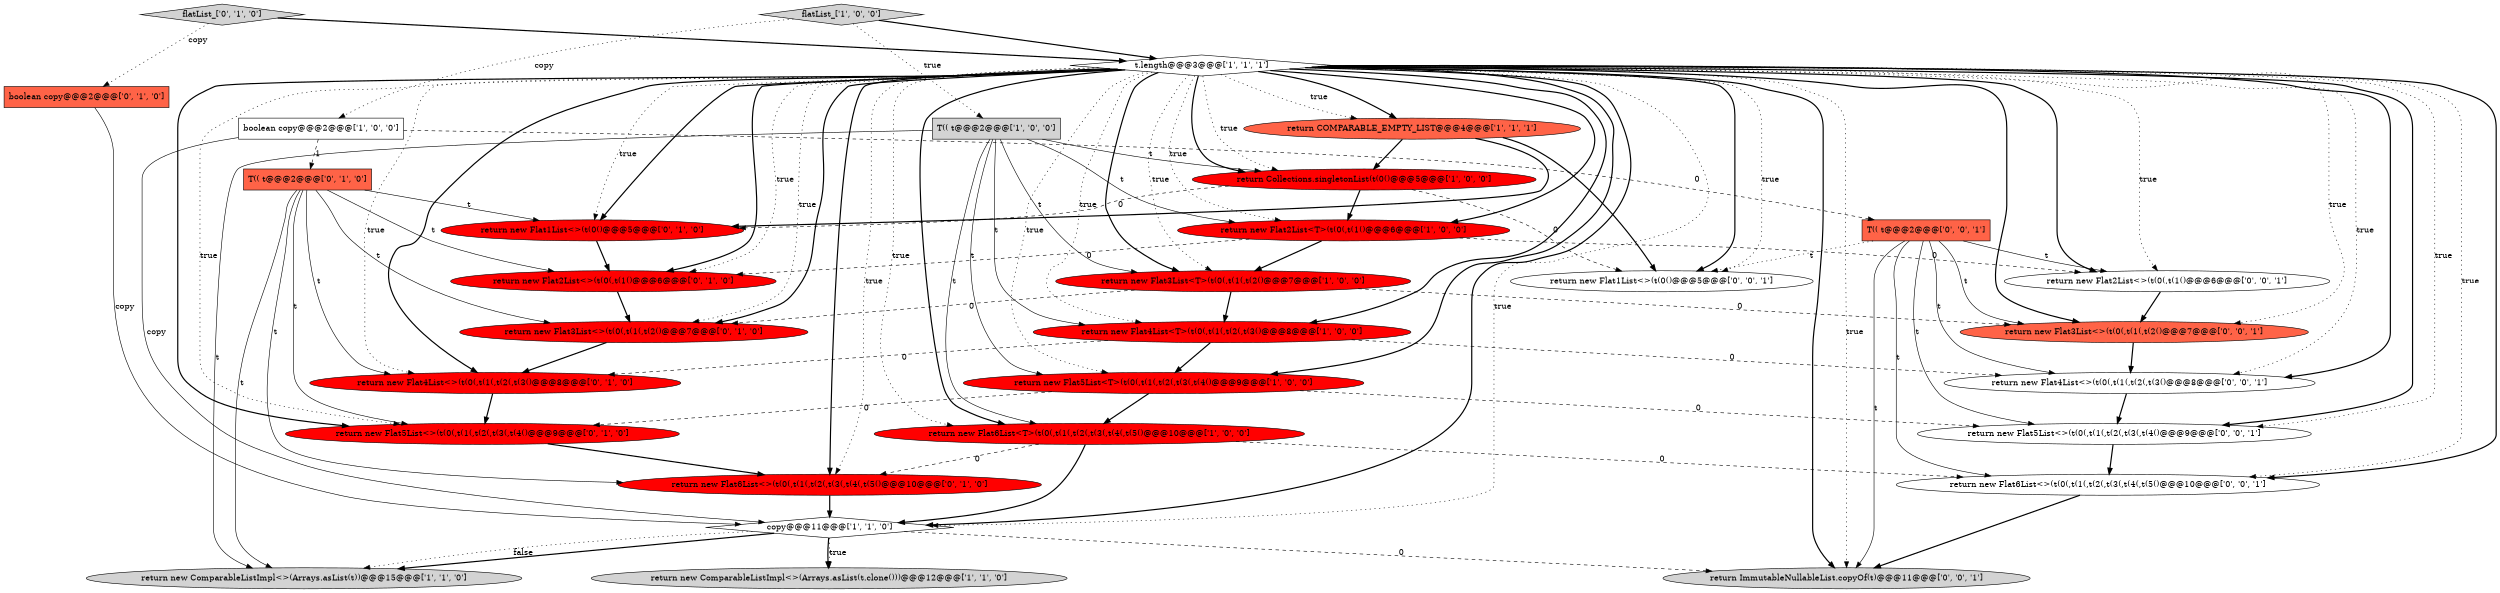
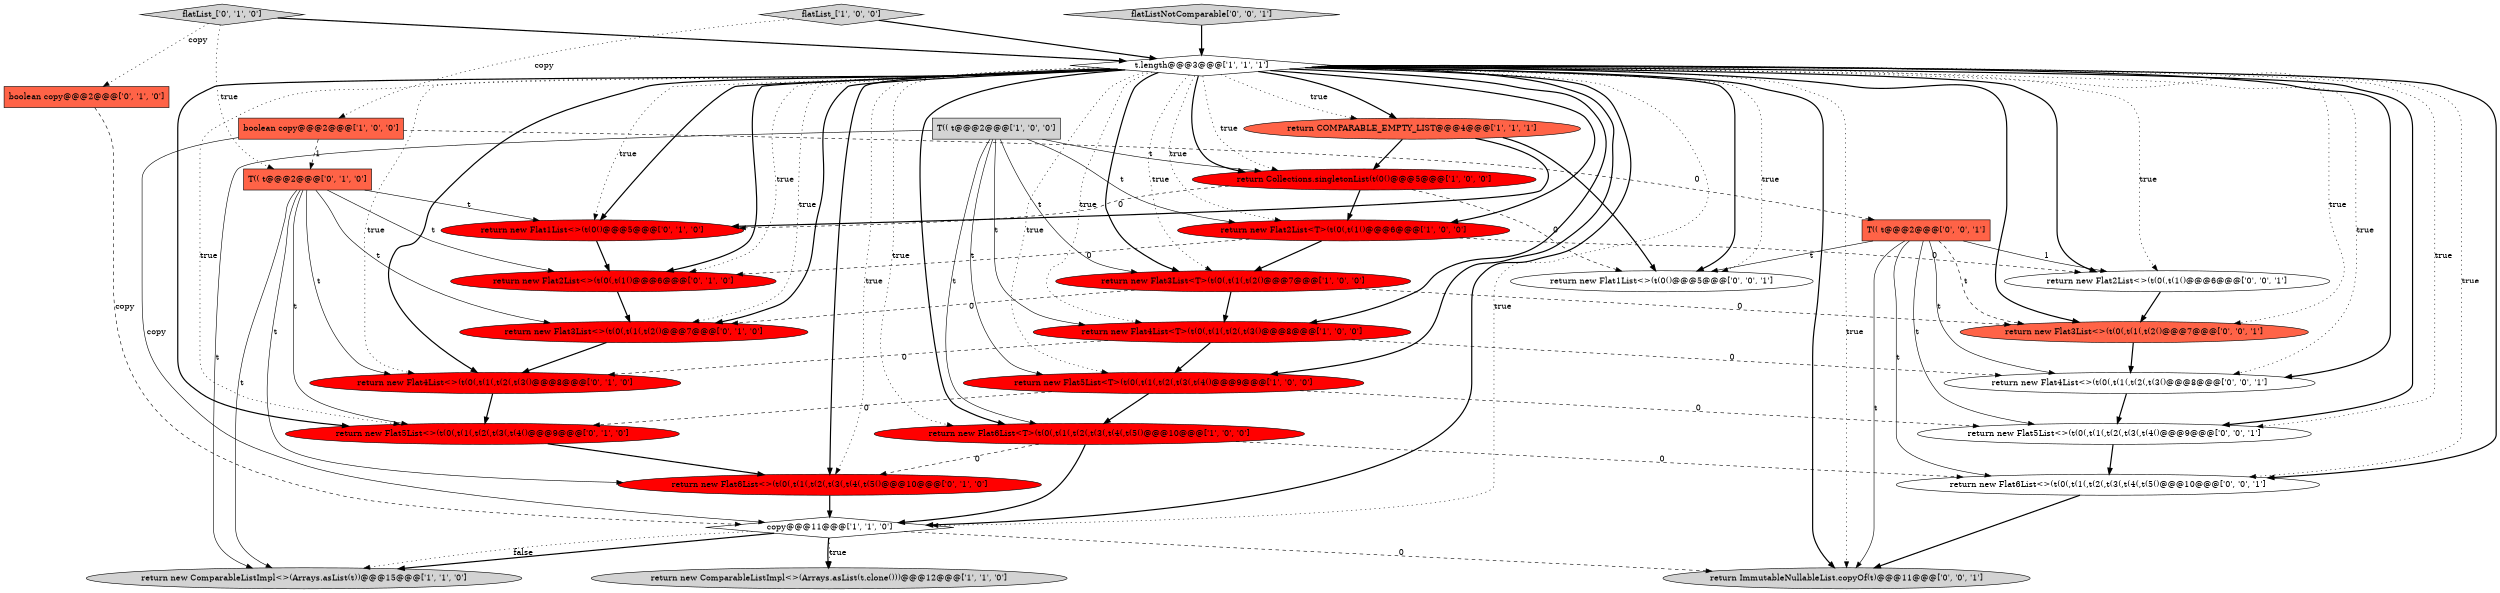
none -> (1202, 15)
(915, 69) -> none
none -> (220, 106)
(321, 129) -> (321, 129)
(1795, 256) -> (1795, 256)
(2047, 256) -> (2047, 256)
(1966, 295) -> (1966, 295)
(279, 479) -> (279, 479)
